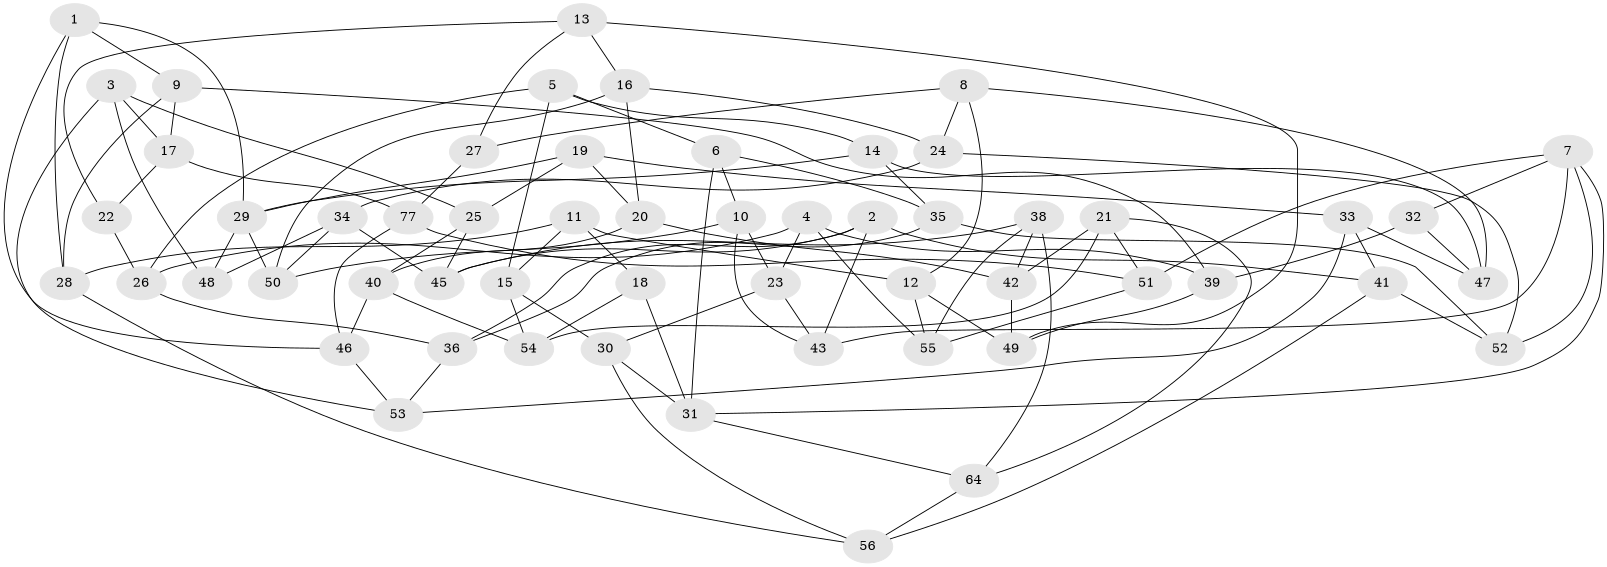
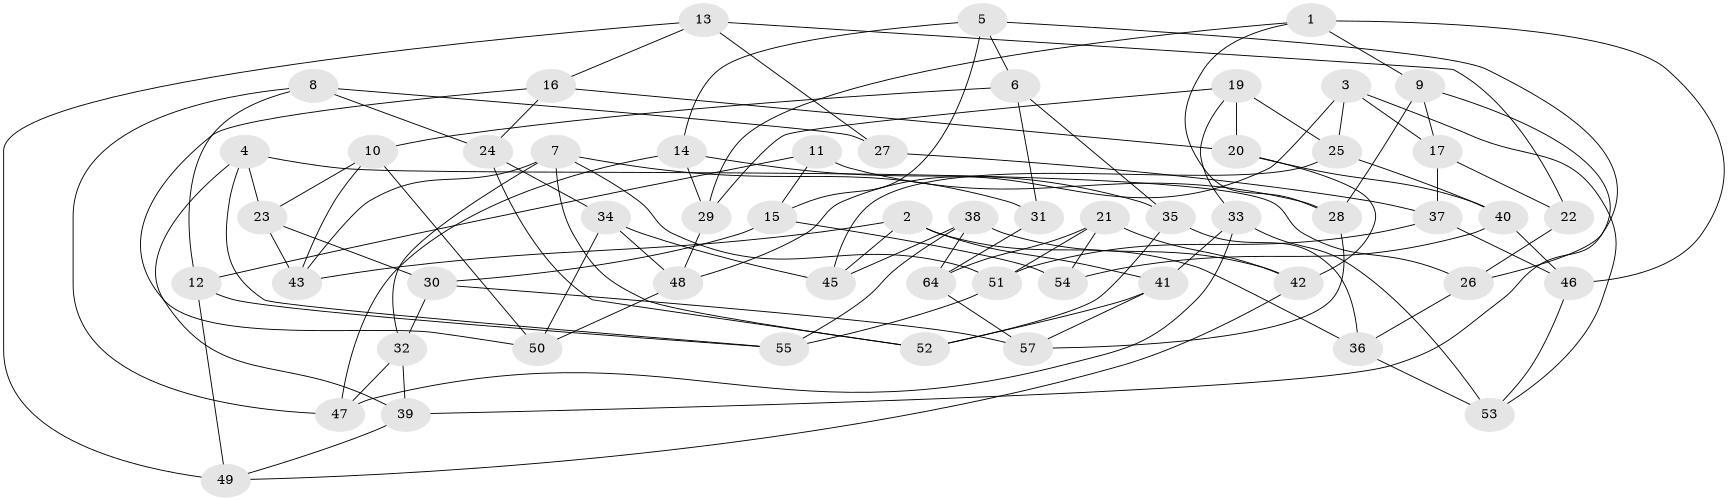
(408, 218) -> (1438, 218)
(253, 242) -> (608, 316)
(640, 283) -> none
(648, 382) -> (420, 311)
(868, 547) -> (1028, 349)
